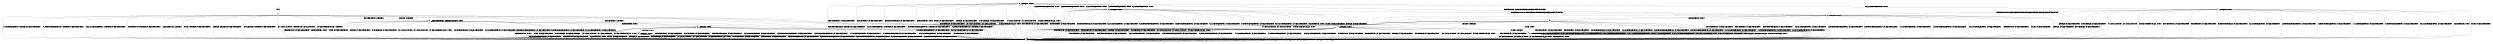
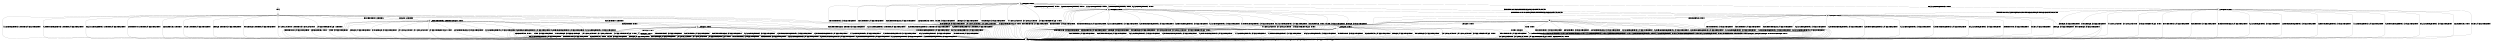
(1469, 24) -> (1468, 24)
